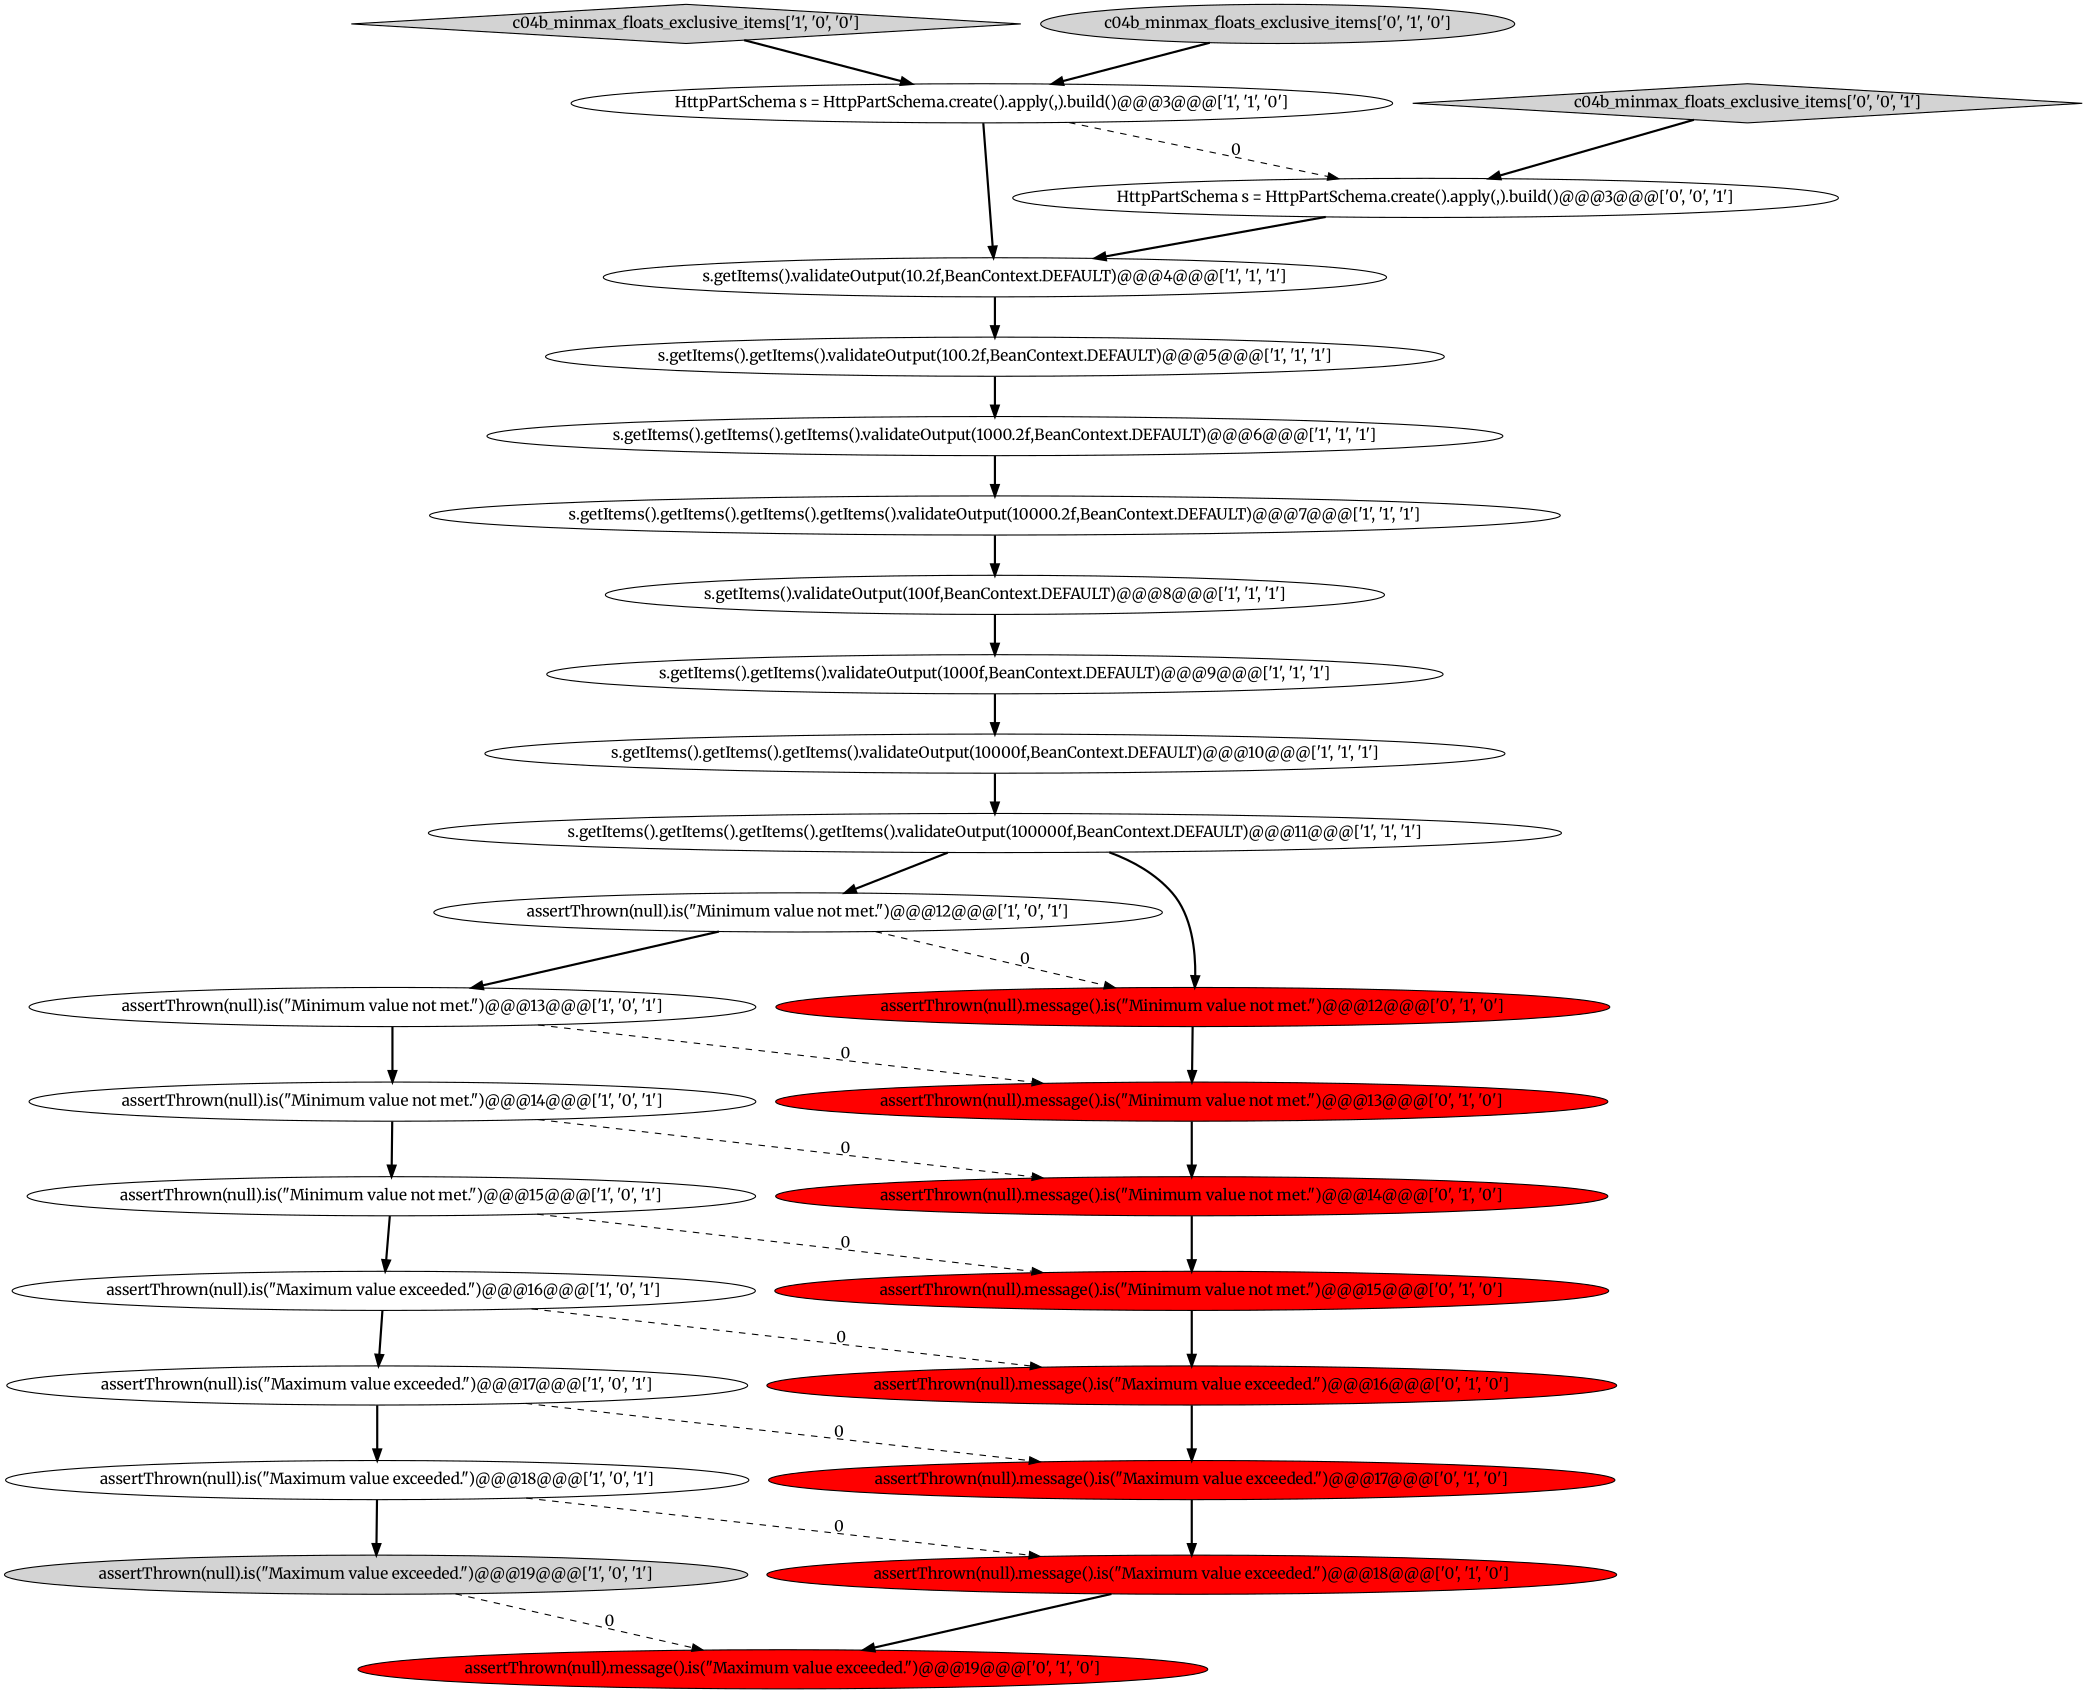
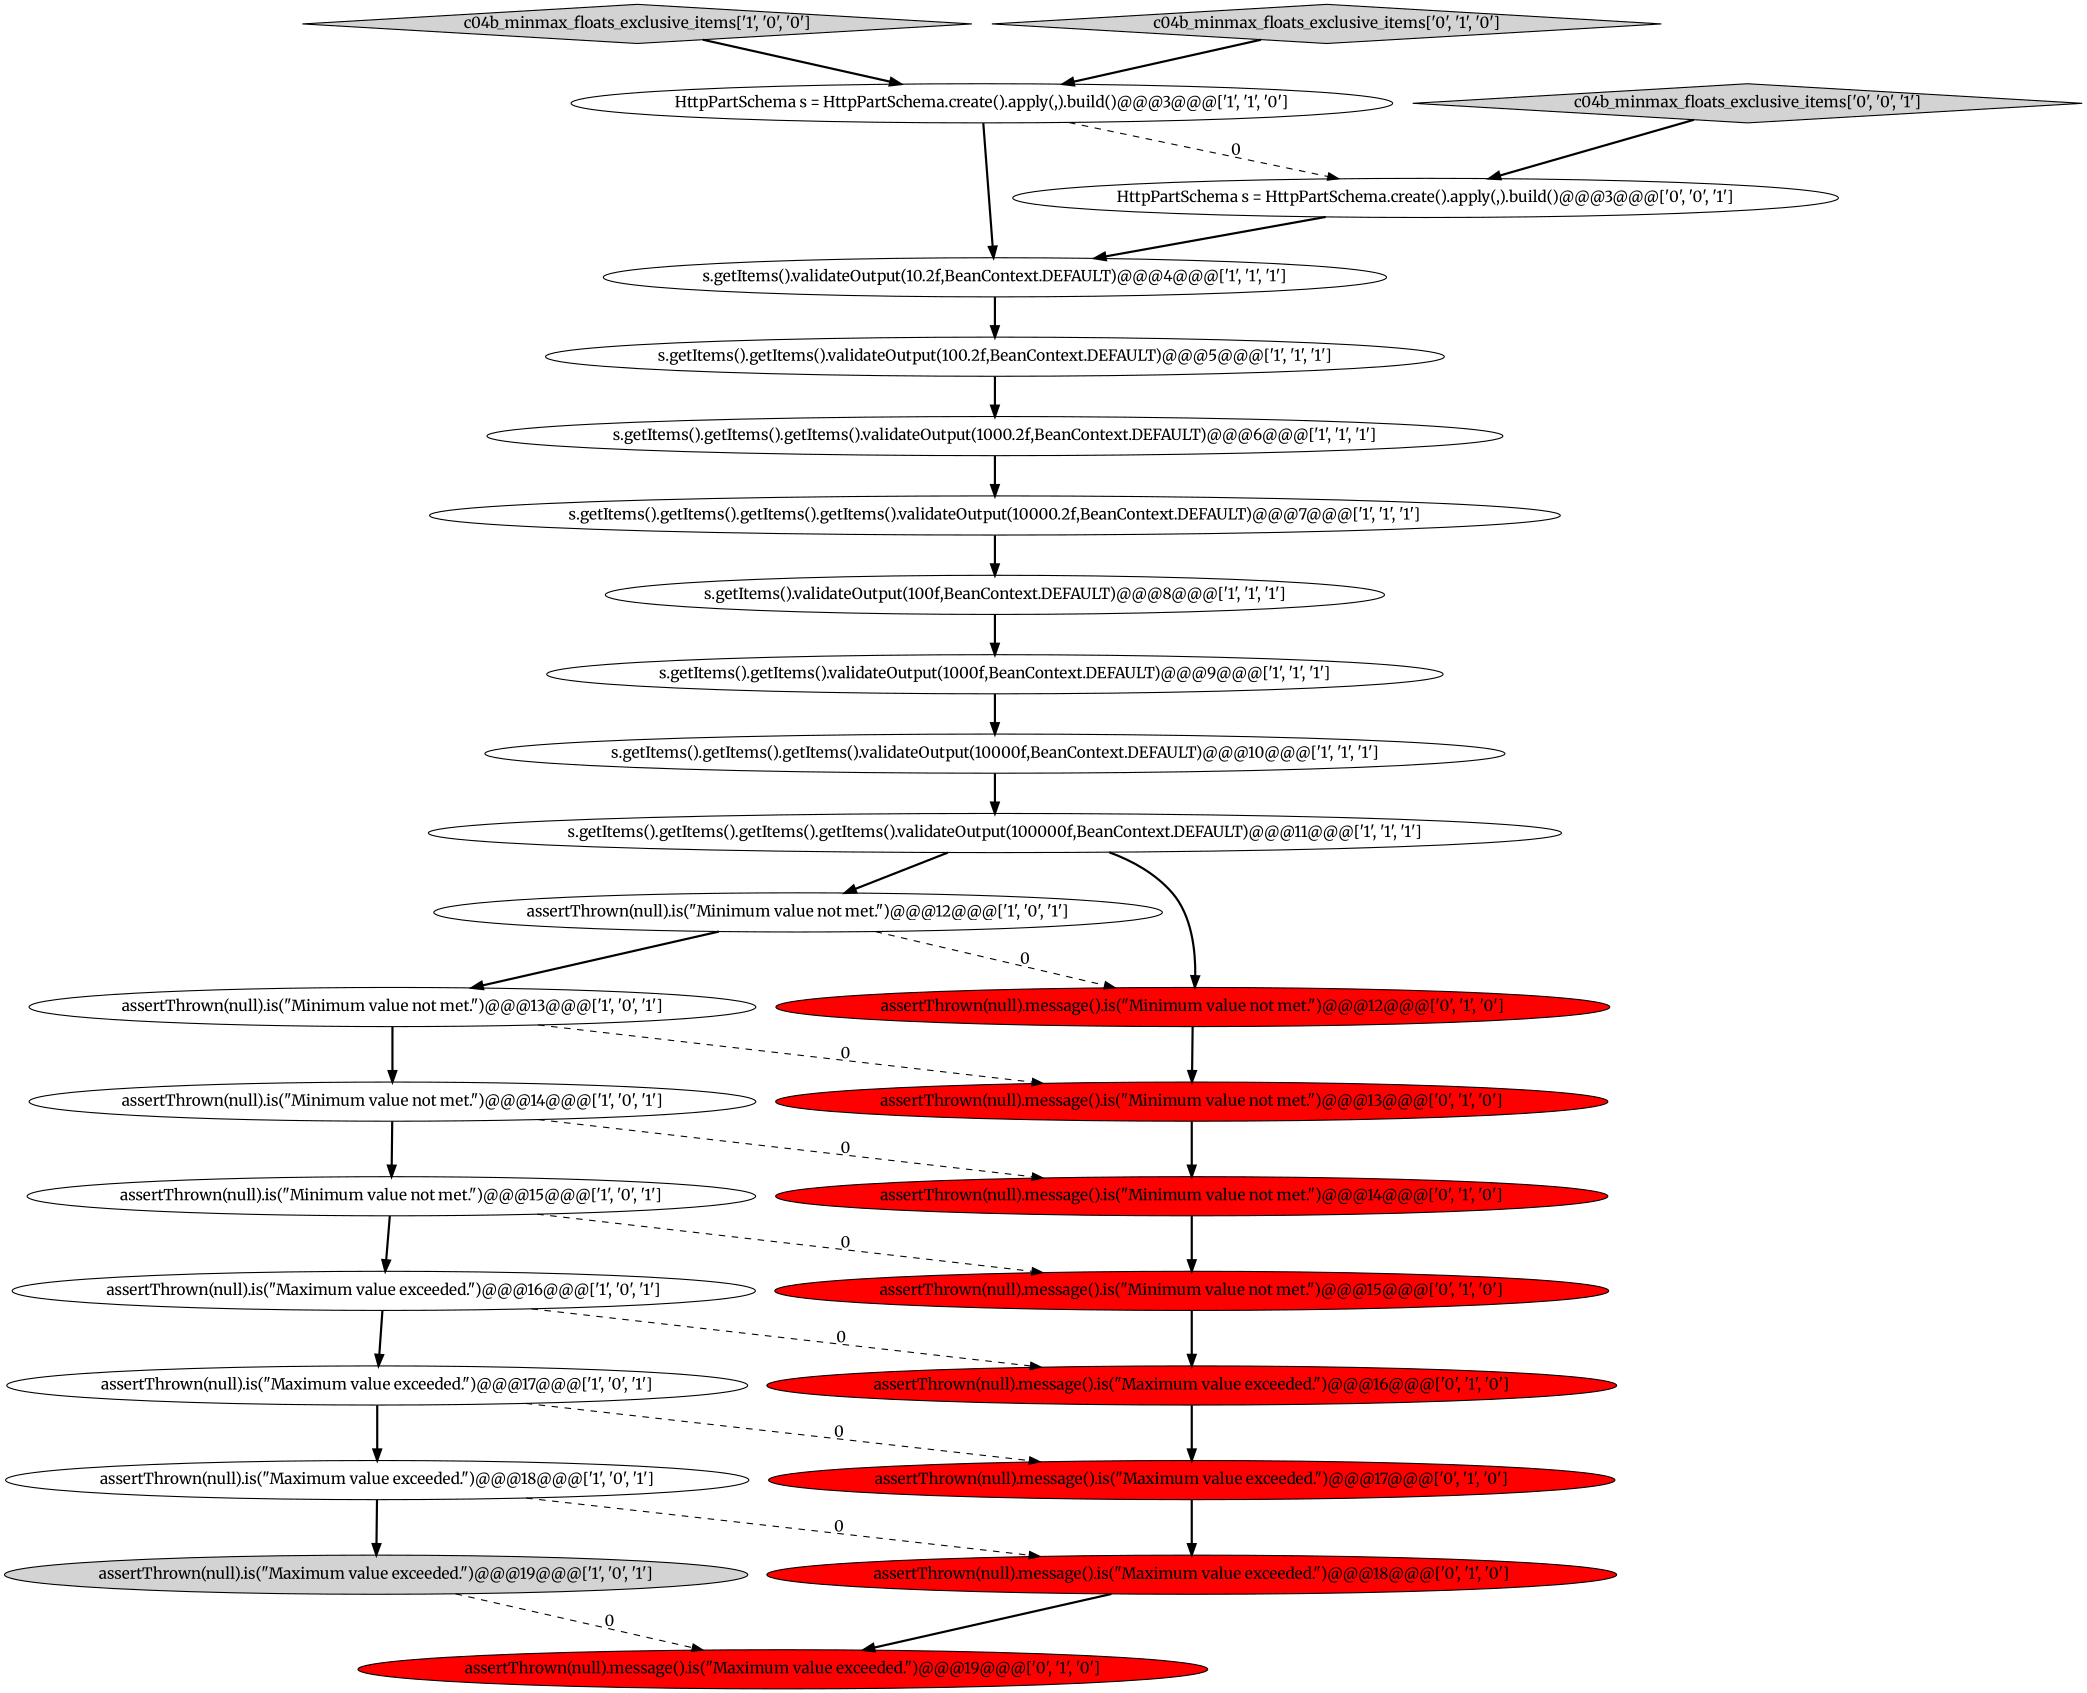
(1278, 24) -> (1327, 24)
